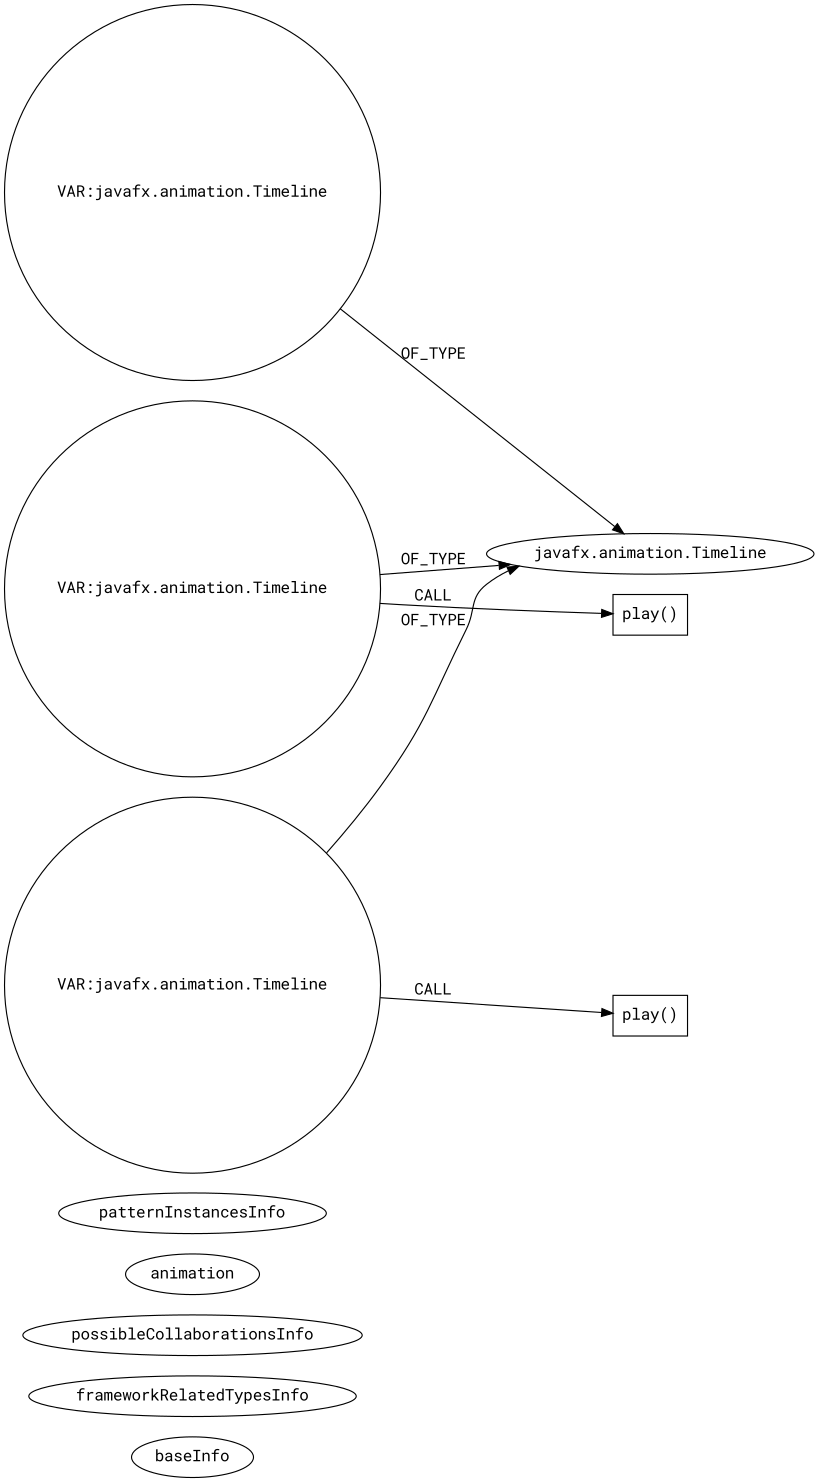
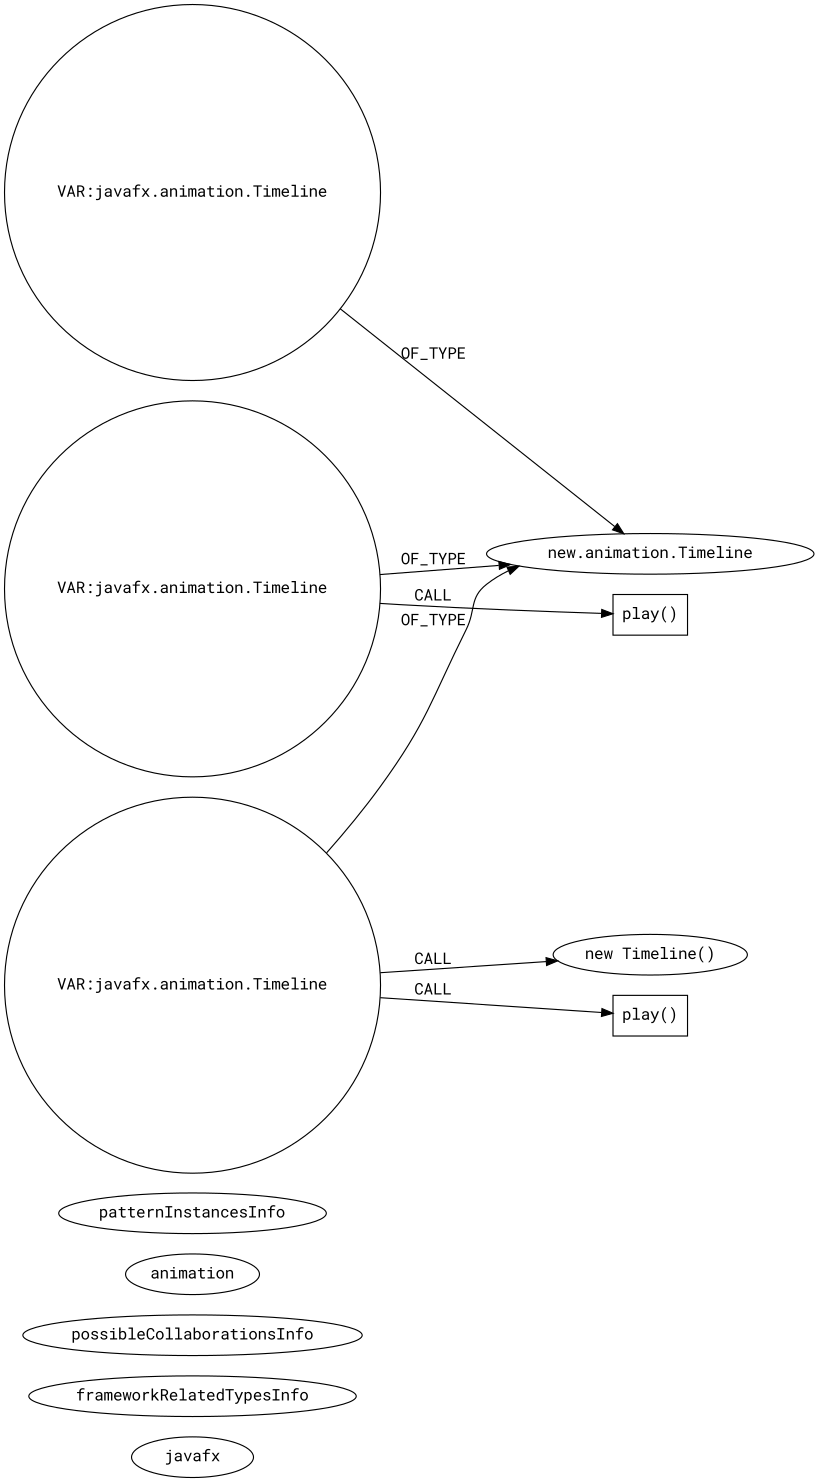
(650, 554) -> (650, 554)
none -> (650, 955)
(193, 1457) -> (193, 1457)
